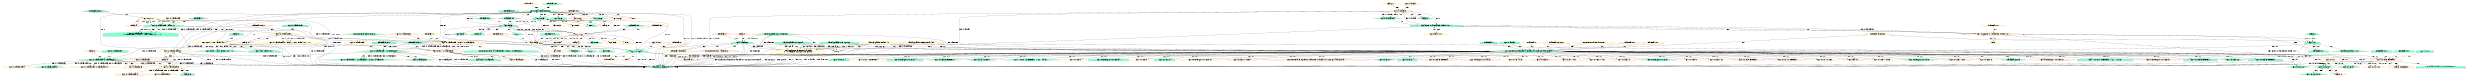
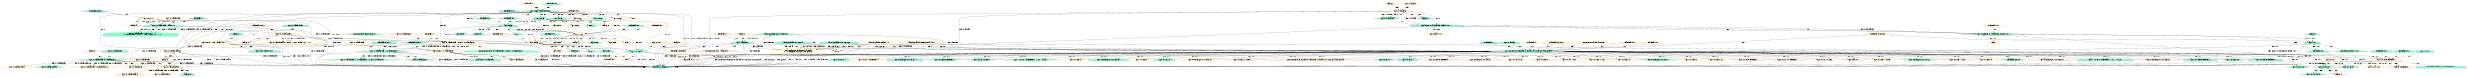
(1994, 34) -> (1994, 34)
(677, 43) -> (677, 43)
(220, 51) -> none
(702, 56) -> none
